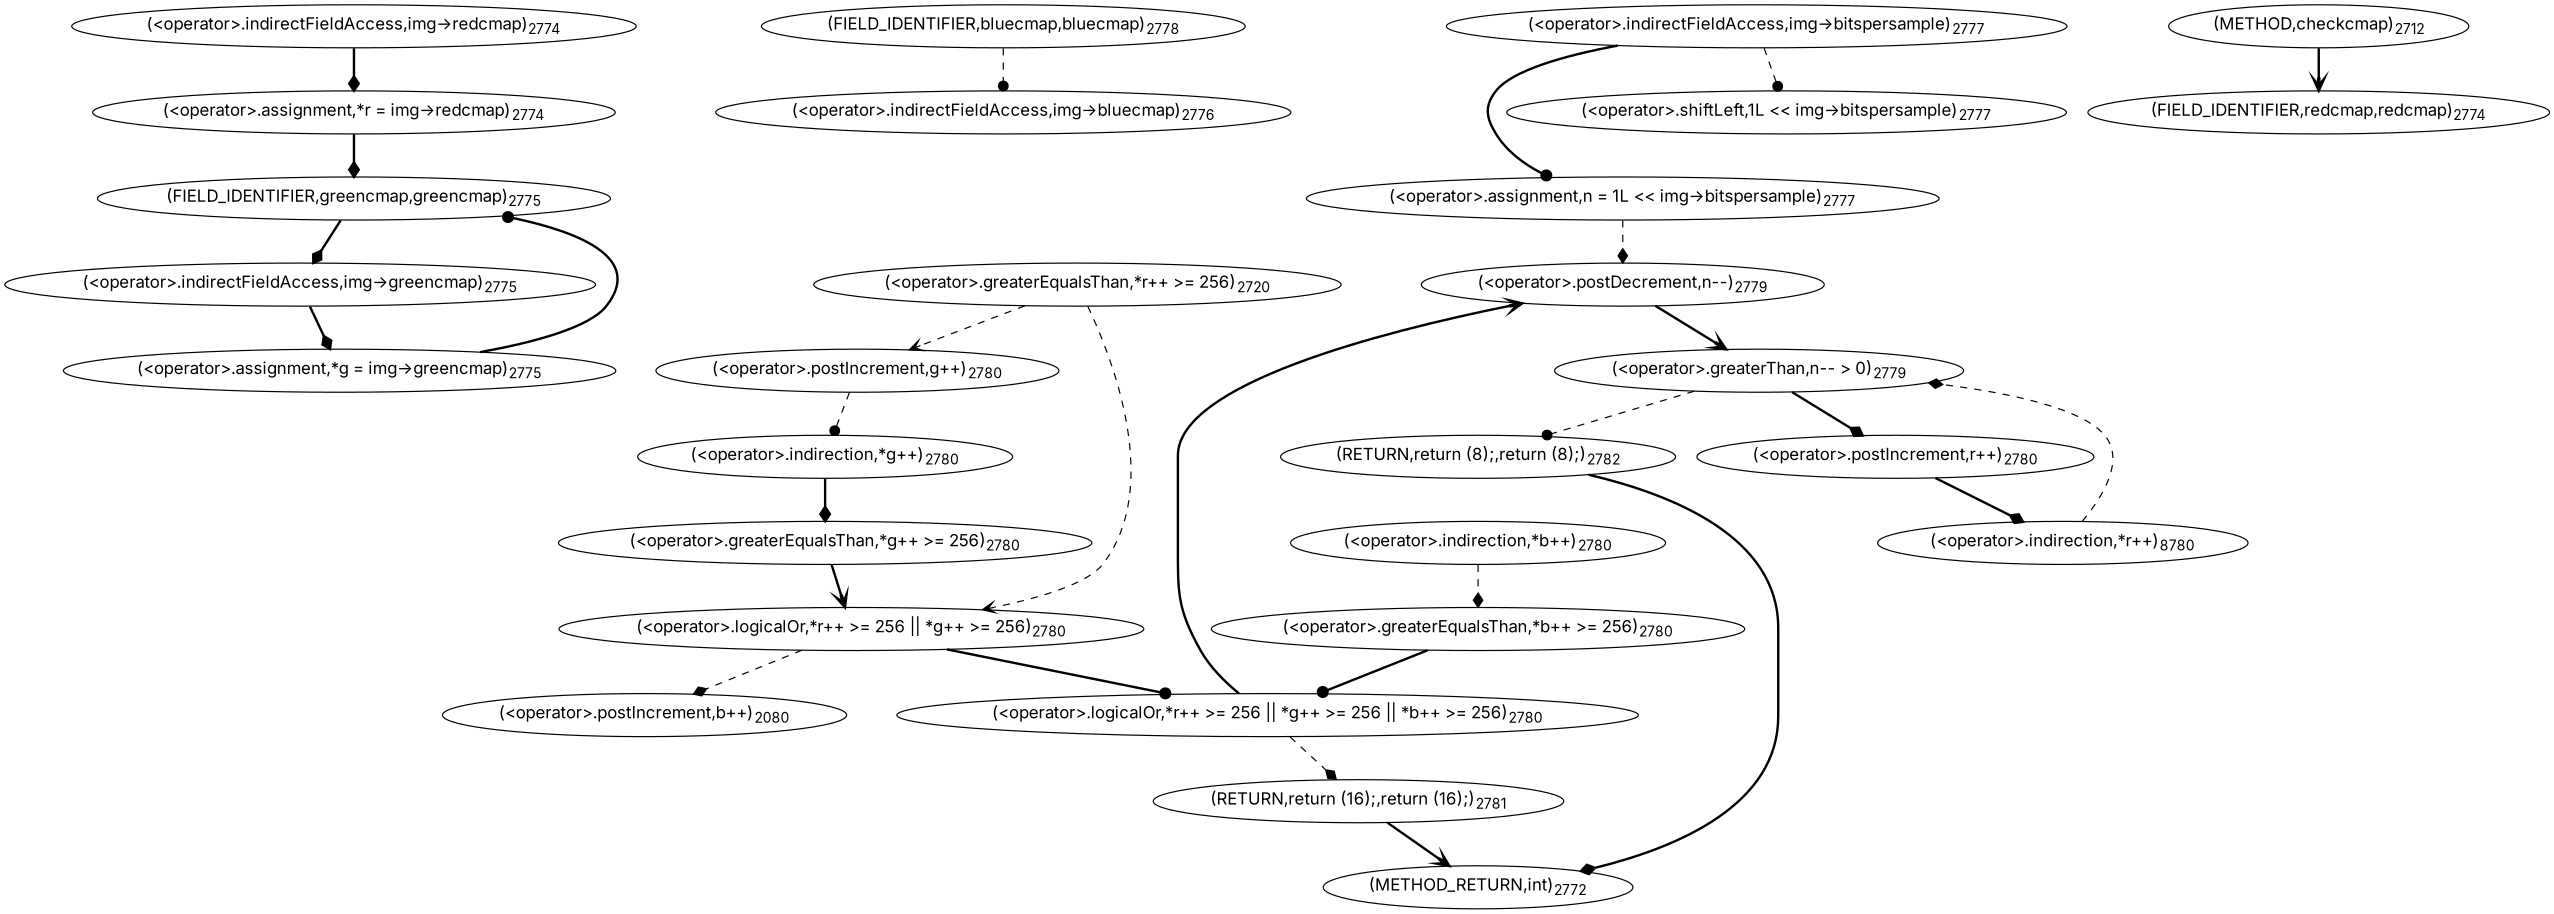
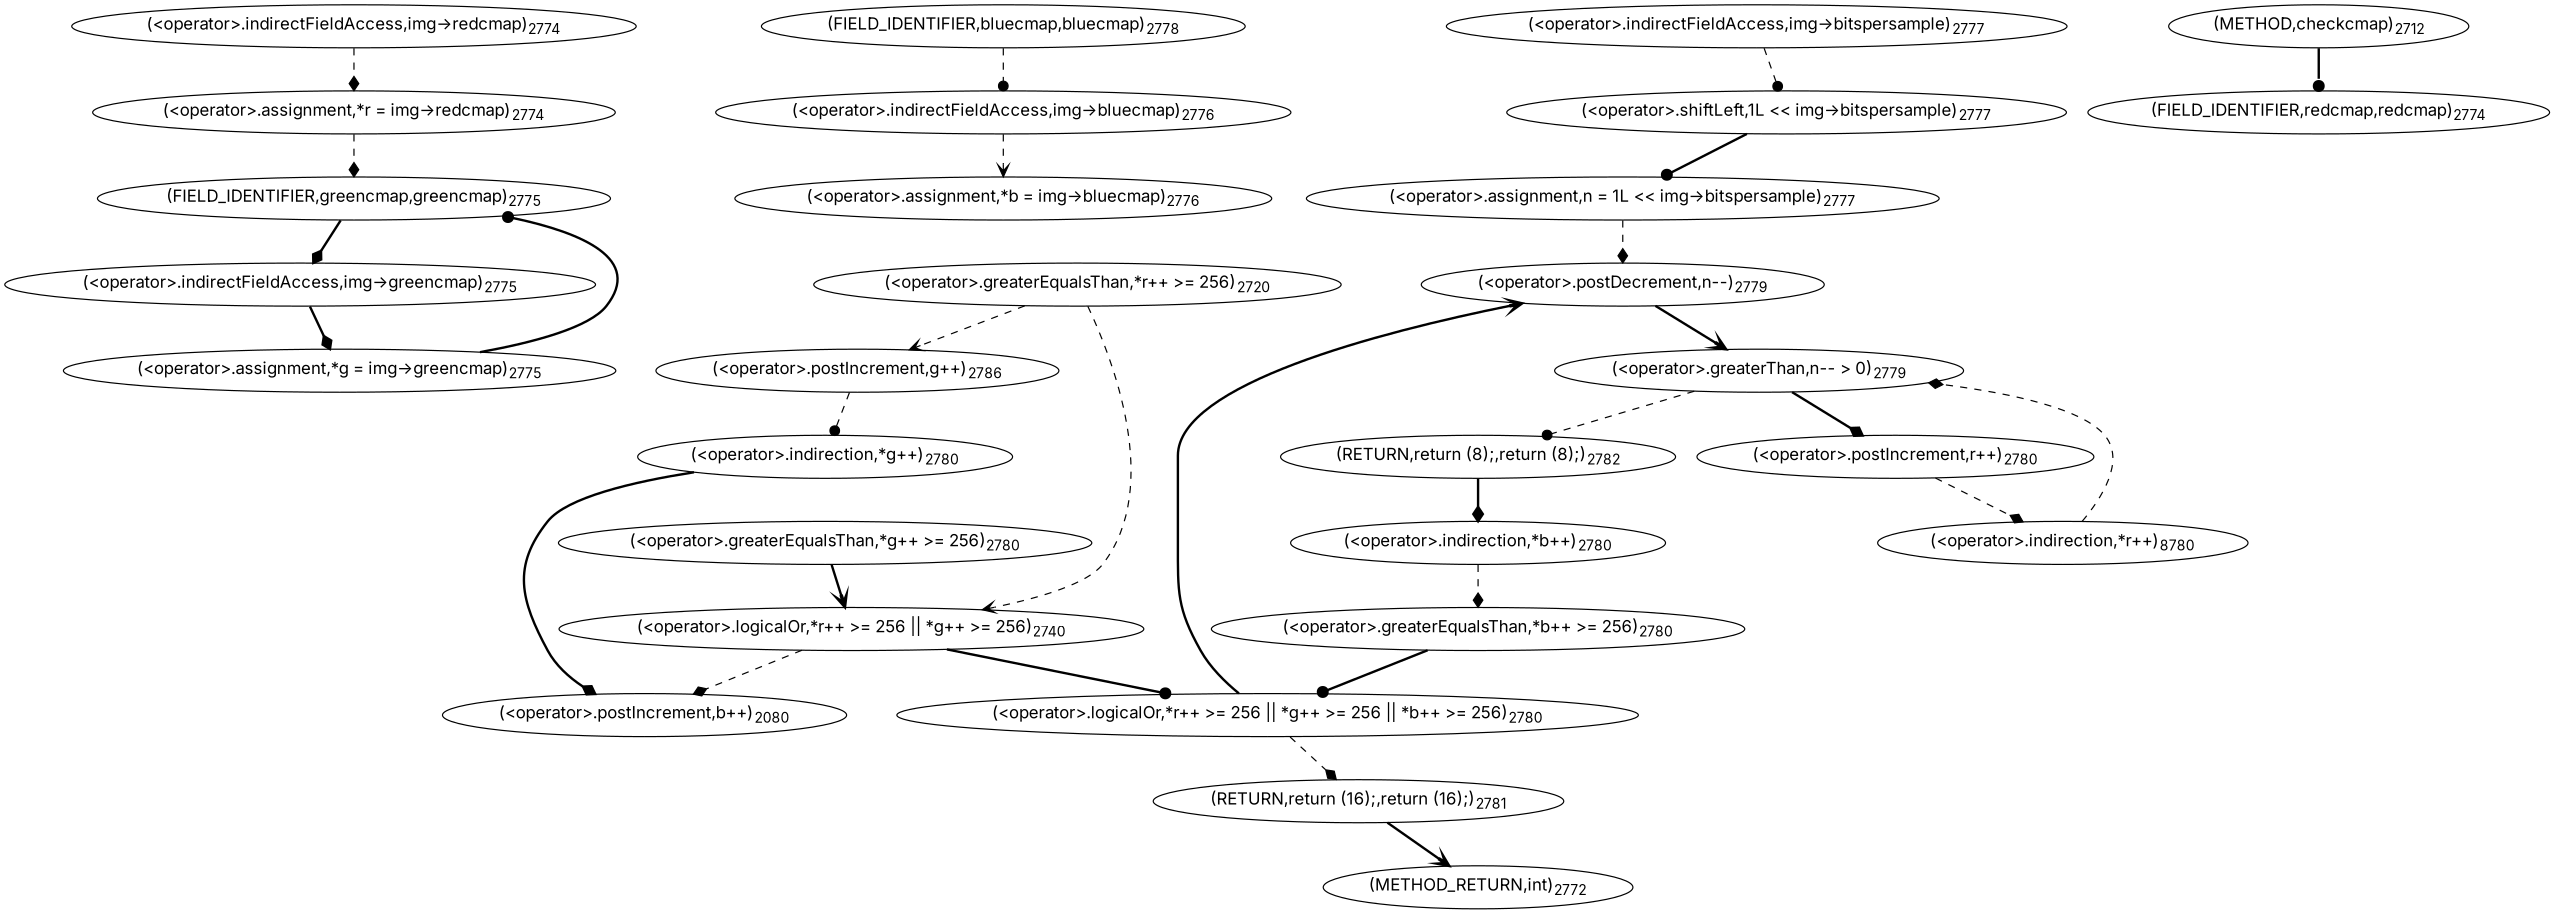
(354, 62) -> (354, 62)
(2319, 63) -> (2319, 63)
(1505, 83) -> (1709, 153)
(354, 148) -> (354, 148)
none -> (1003, 199)
(985, 369) -> (985, 369)
(825, 493) -> (538, 535)
(1973, 497) -> (1973, 497)
(1049, 627) -> (1049, 627)
(1778, 669) -> (1478, 493)
